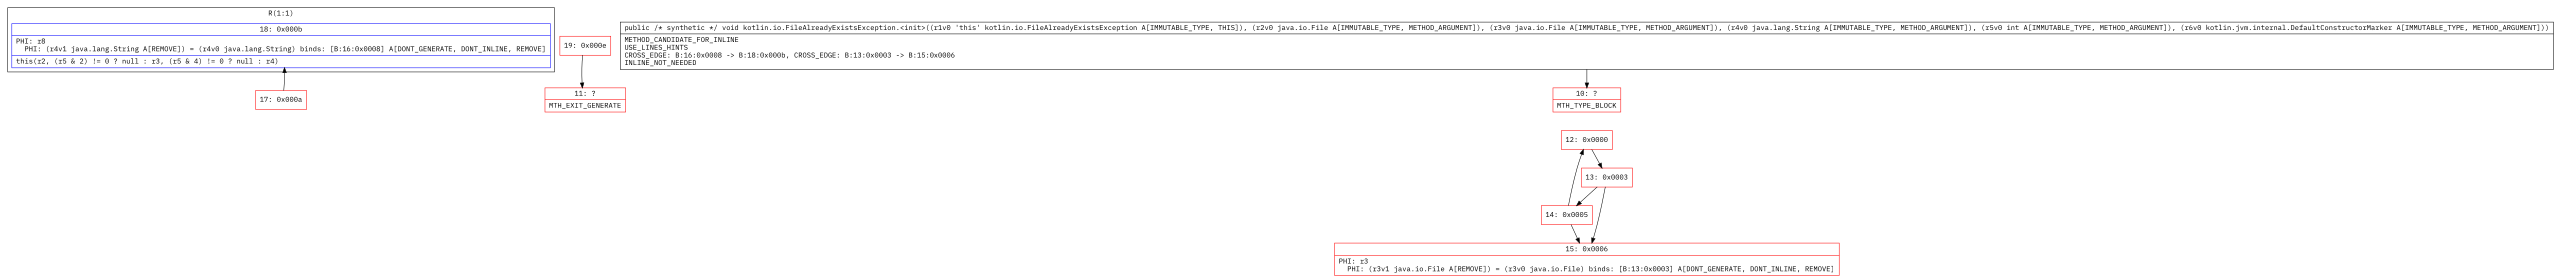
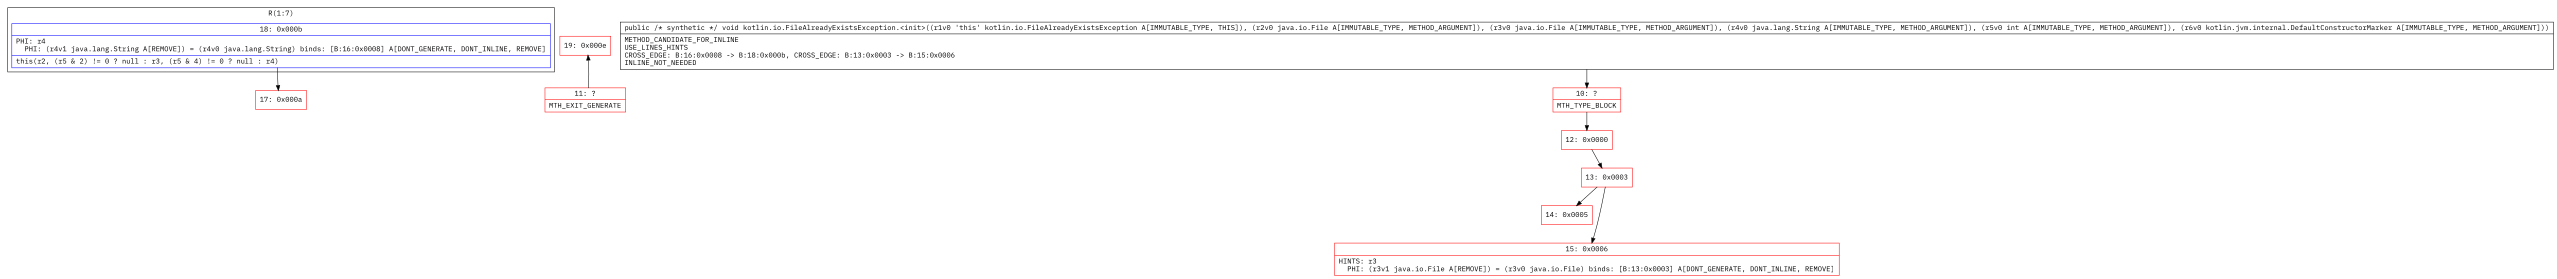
(281, 14) -> (281, 14)
(33, 41) -> (33, 41)
(582, 69) -> (589, 74)
(284, 82) -> (278, 76)
(1574, 180) -> (1587, 119)
(1574, 231) -> none
(1356, 261) -> (1360, 261)
